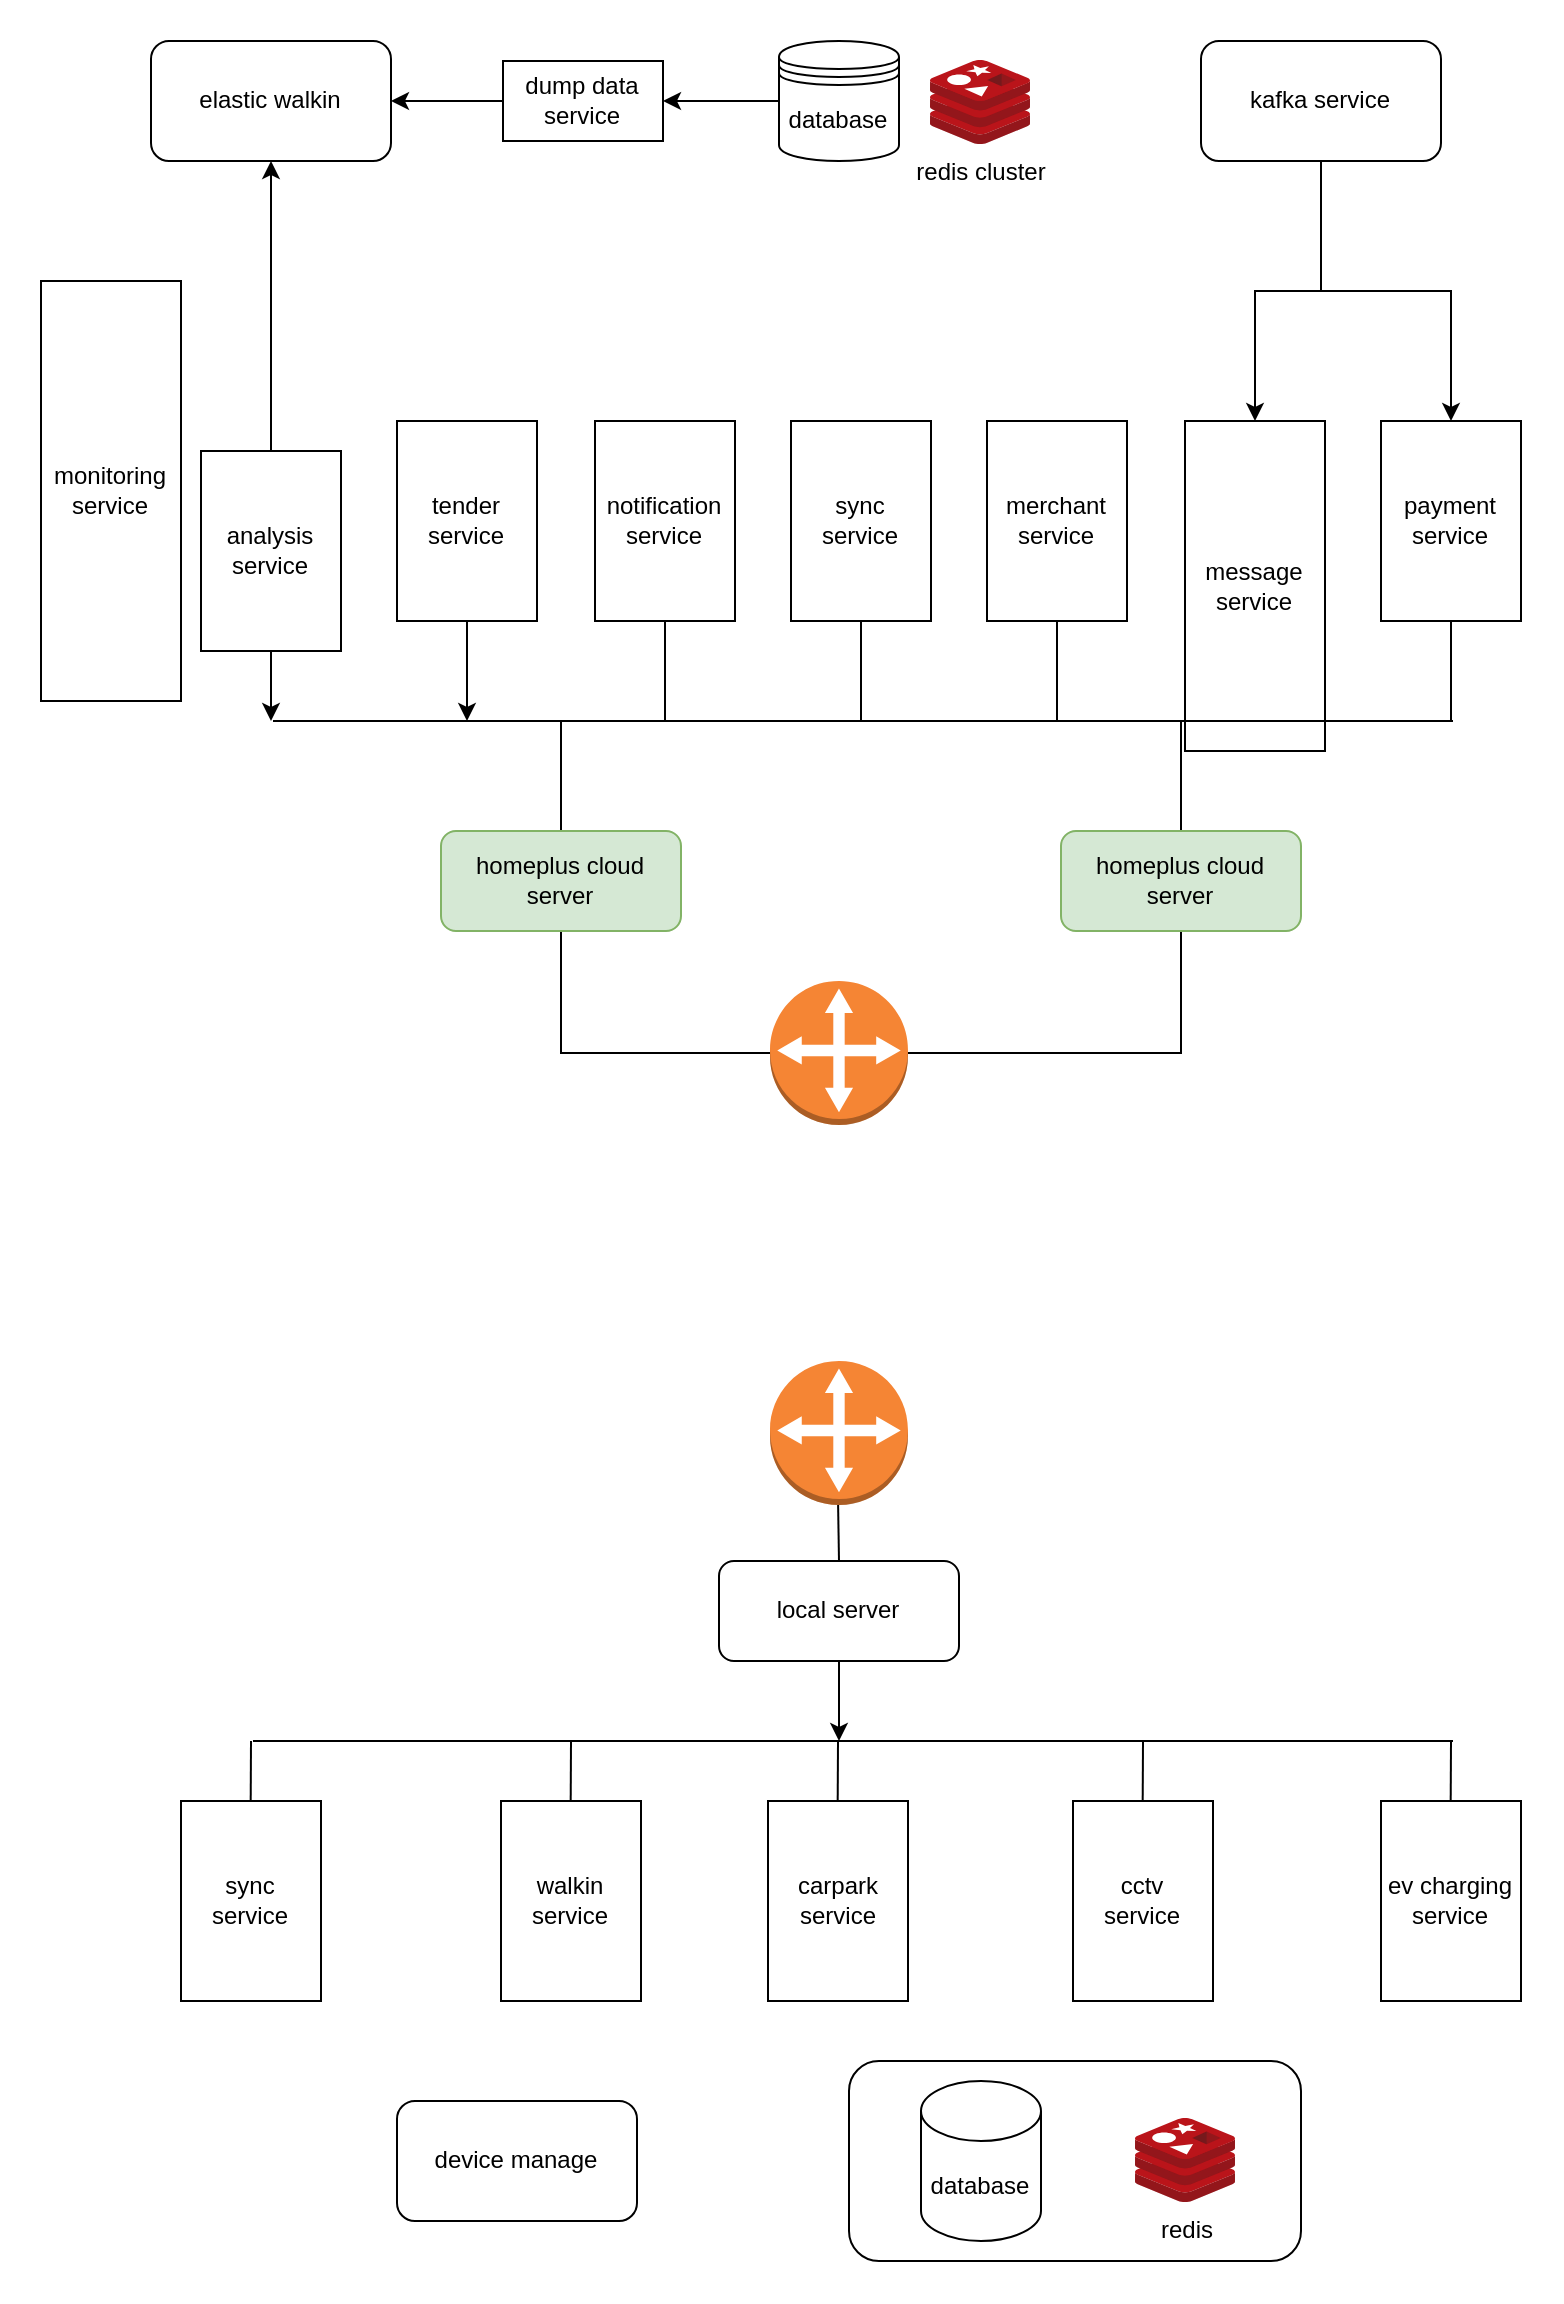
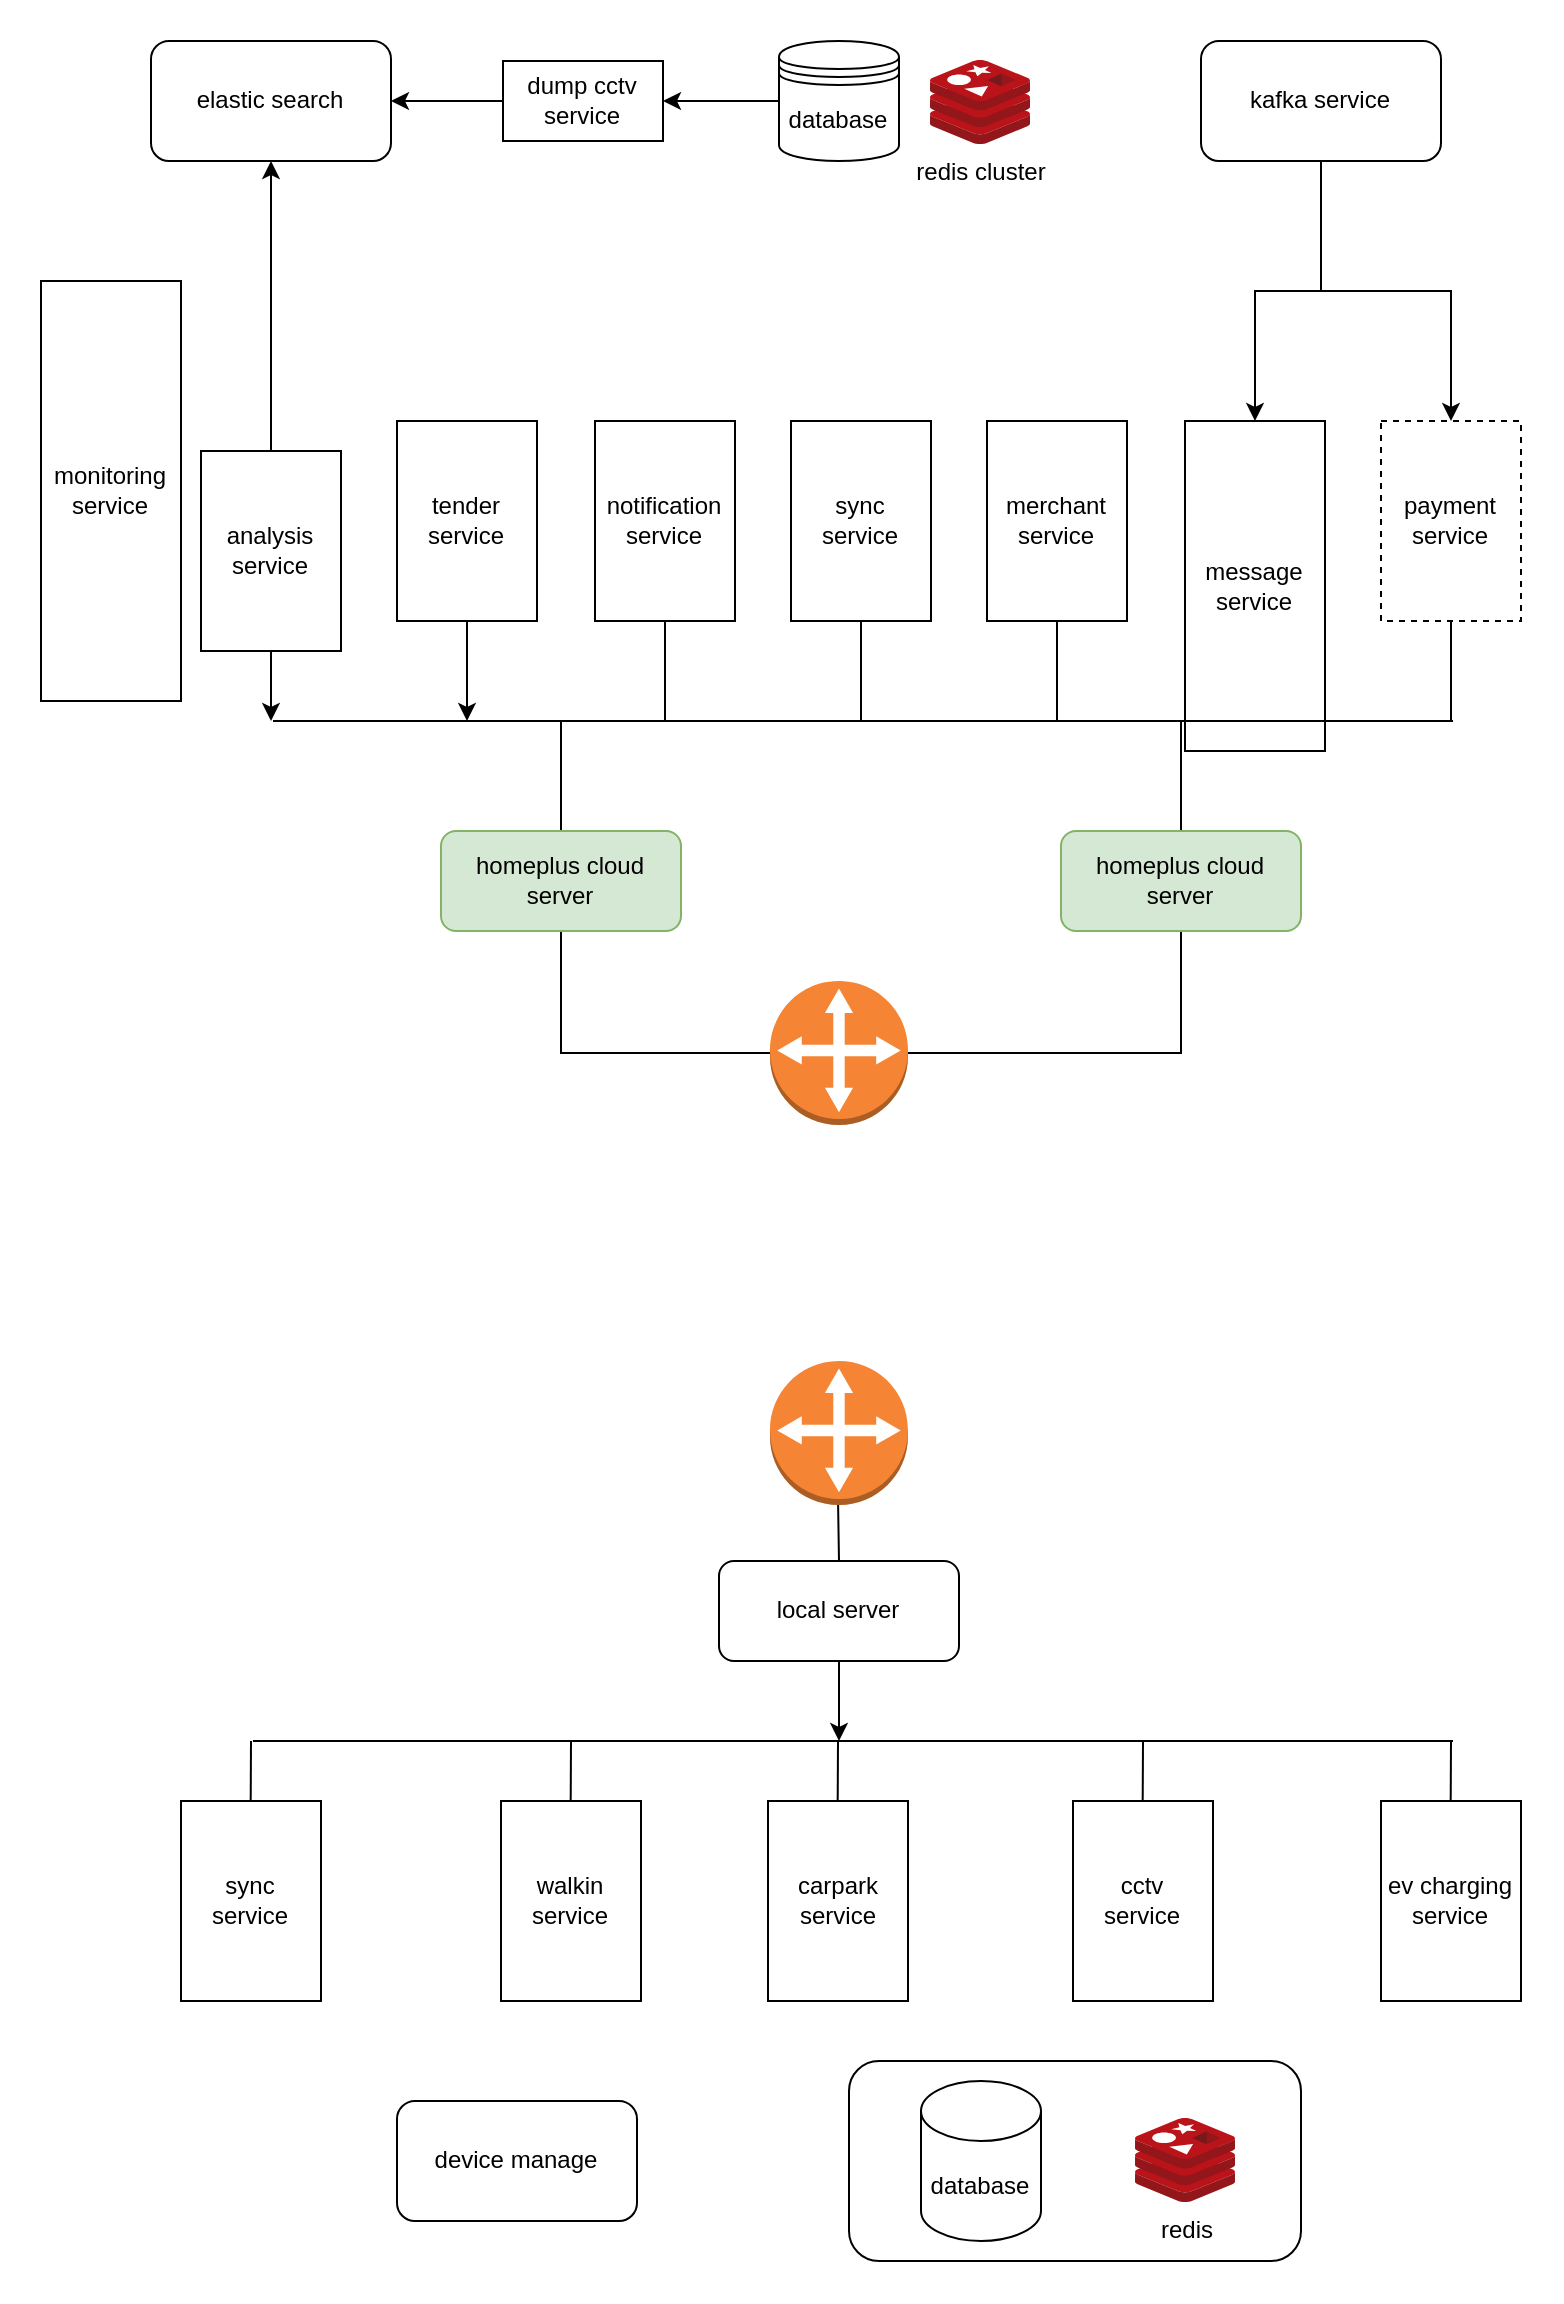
(271, 101) -> (271, 101)
(583, 101) -> (583, 101)
(1451, 521) -> (1451, 521)
